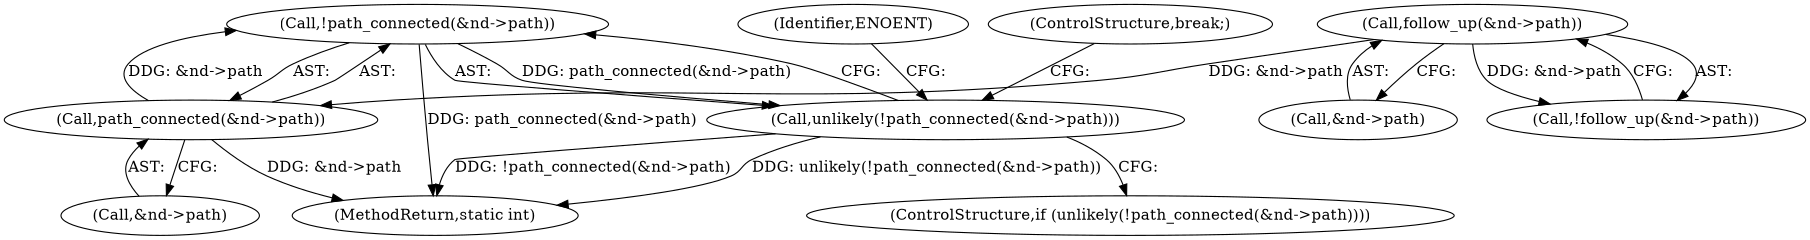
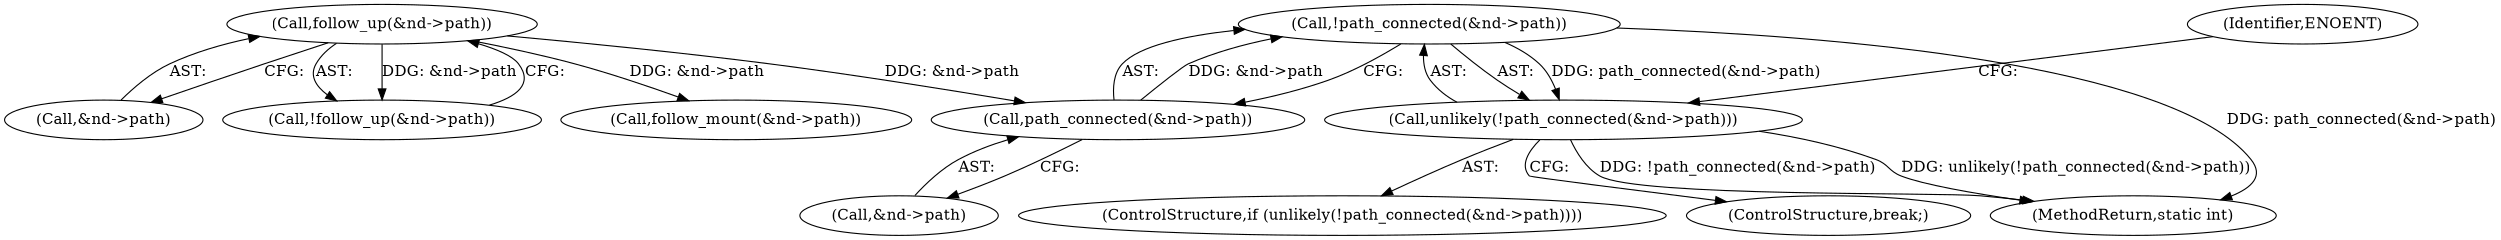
(1043, 69) -> (1602, 186)
(314, 72) -> (1386, 72)
(864, 72) -> (1451, 72)
none -> (736, 120)
(1141, 168) -> (1483, 168)
(268, 177) -> none
